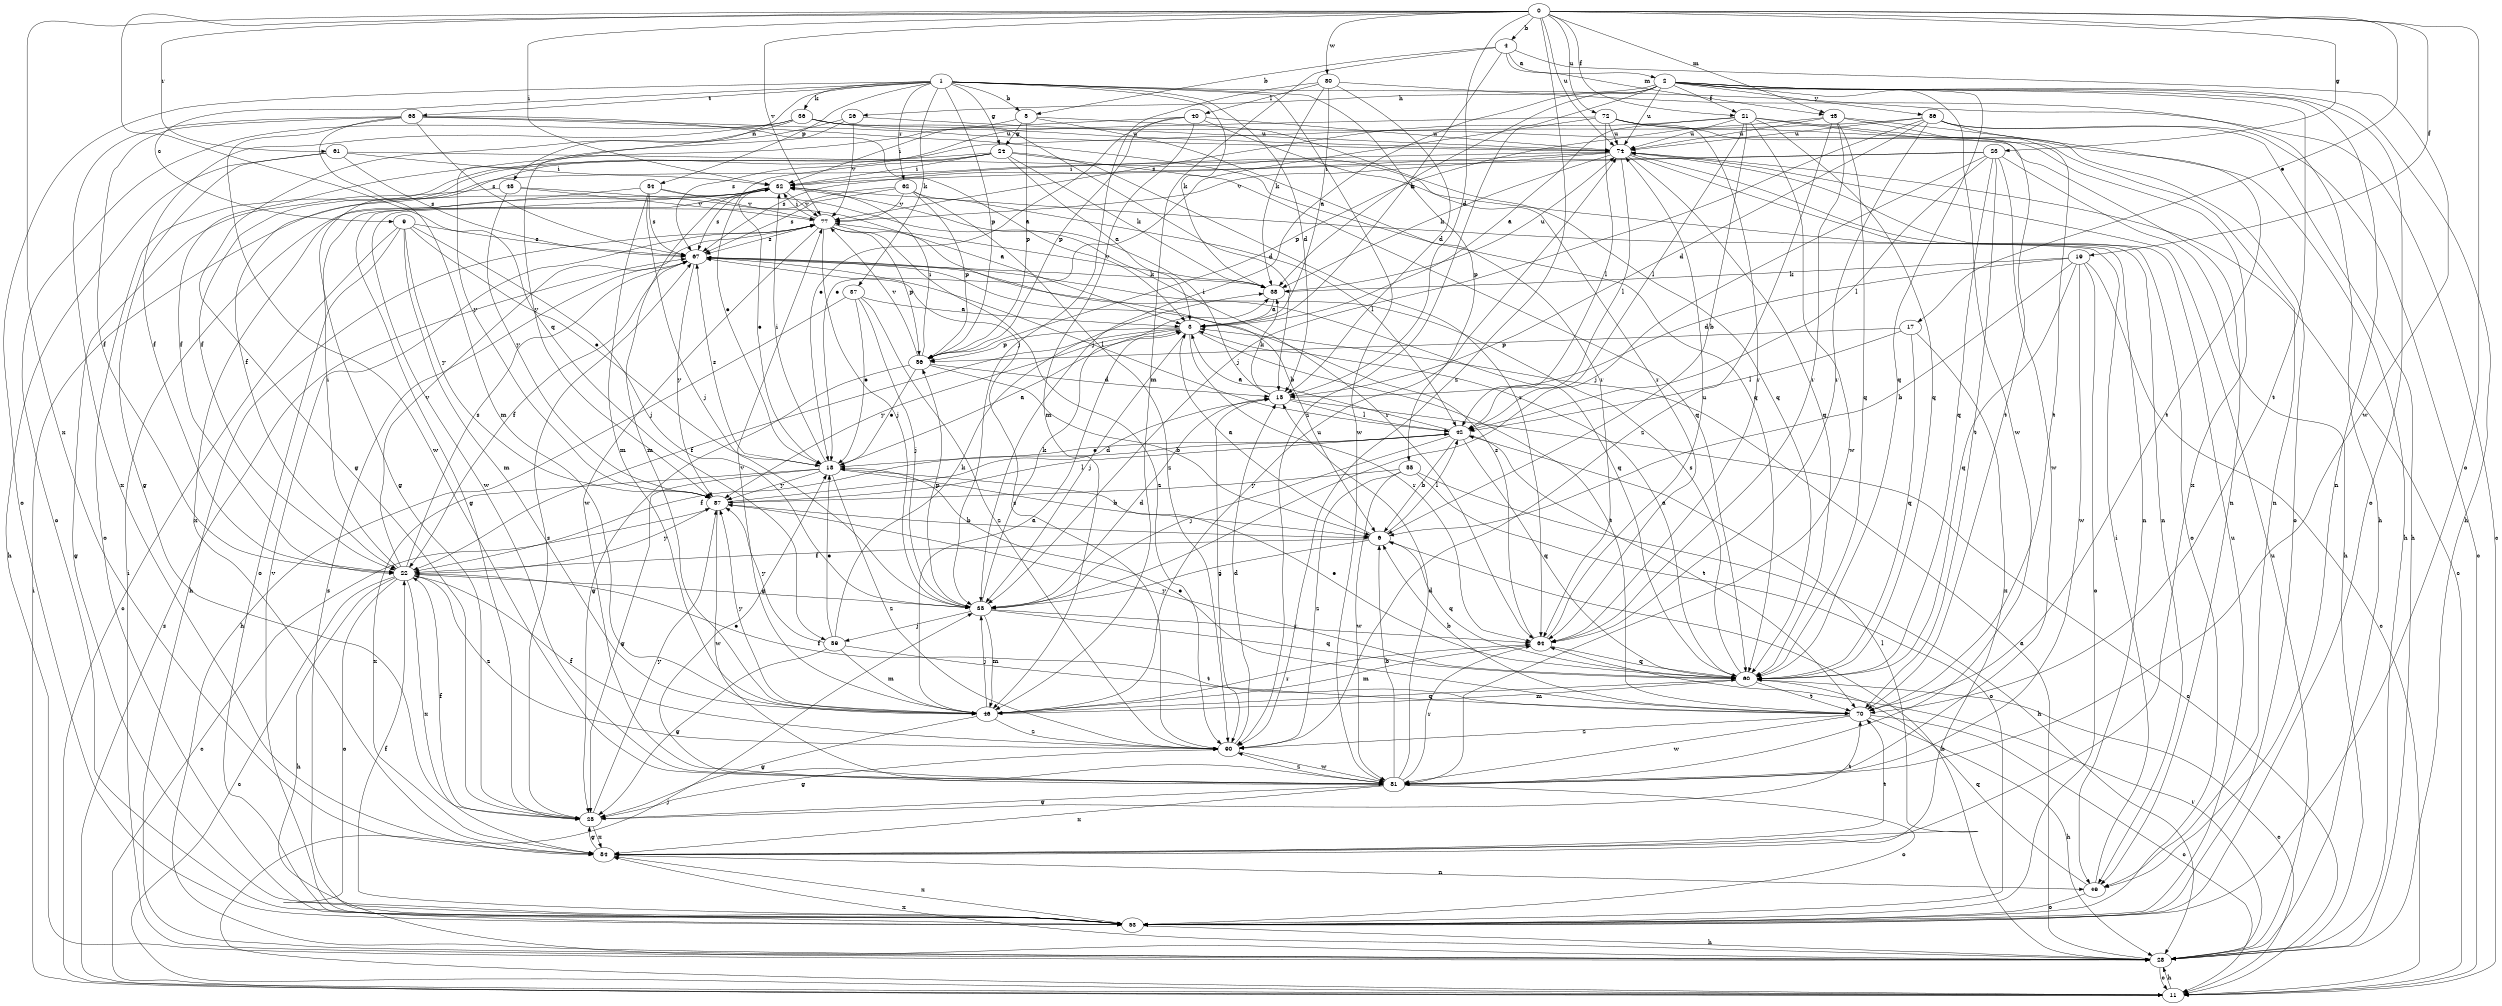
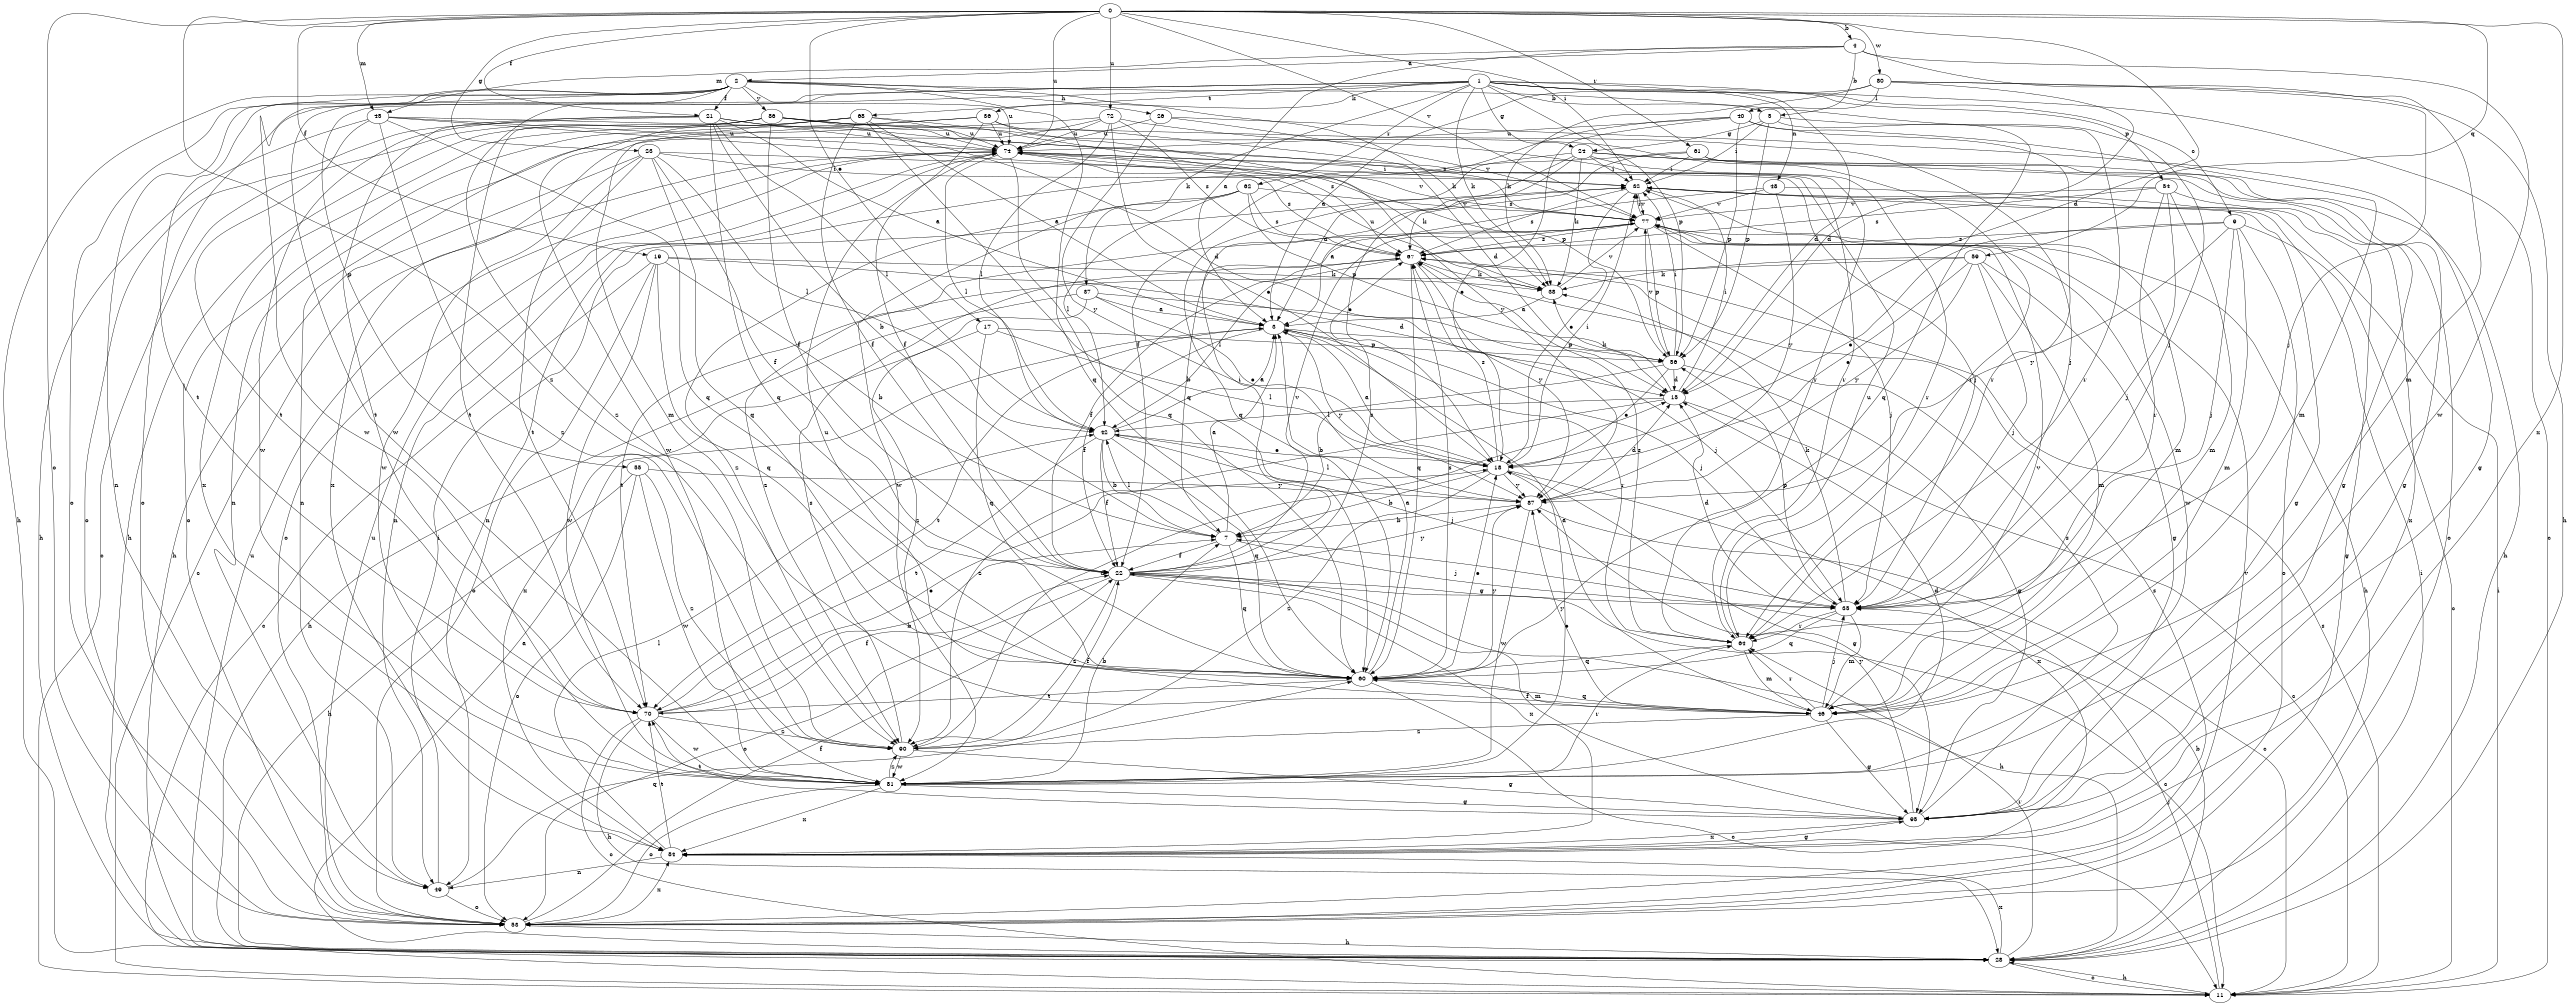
(1690, 391) -> (1242, 399)
(1380, 538) -> (1226, 538)
(910, 626) -> (1994, 454)
(591, 820) -> (1914, 820)
